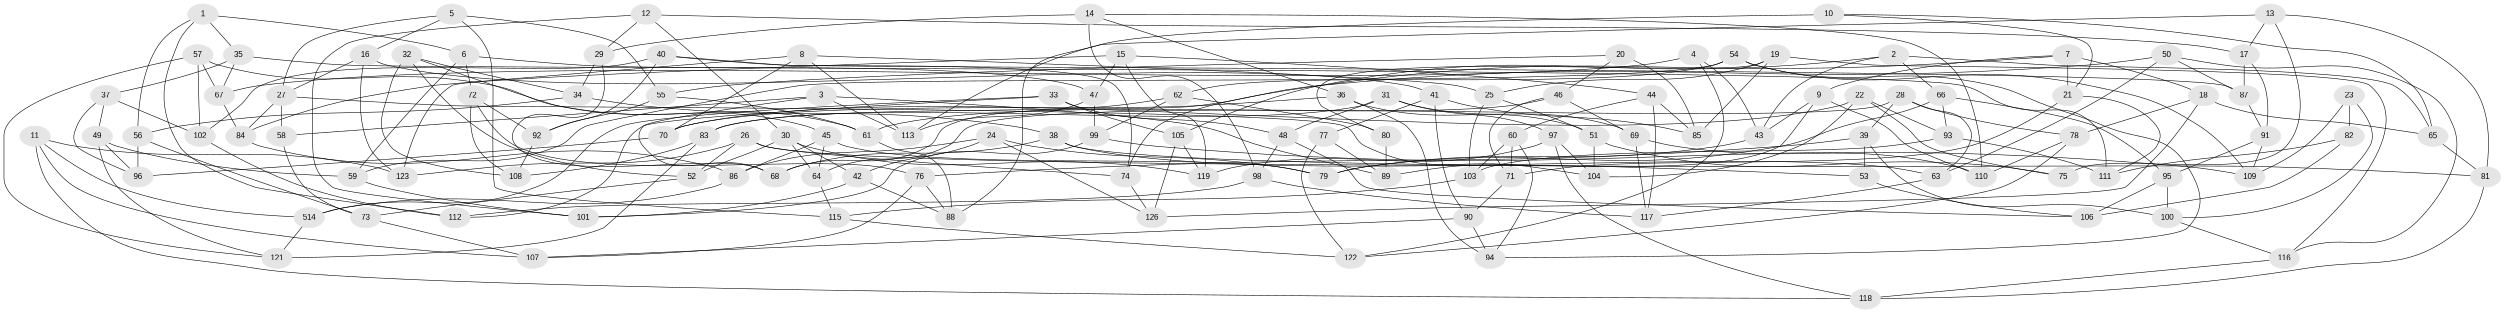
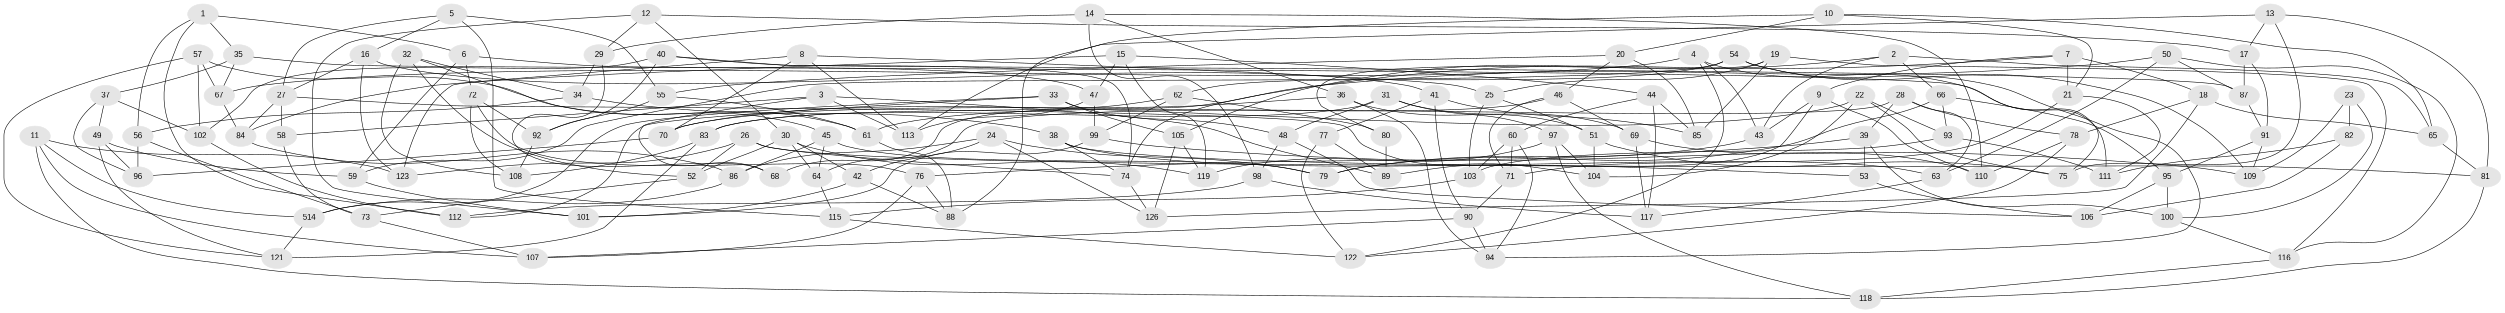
none -> (1725, 34)
none -> (1931, 79)
(913, 153) -> (1091, 157)
